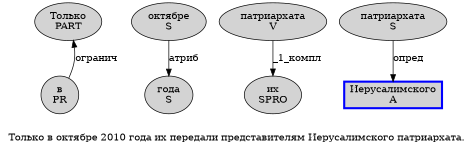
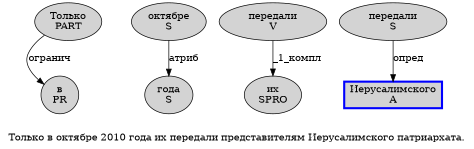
(273, 22) -> (273, 22)
(393, 22) -> (393, 22)
(74, 63) -> (27, 56)
